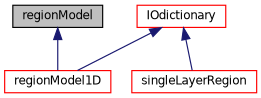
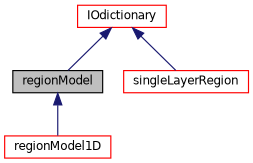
(114, 52) -> (86, 53)
